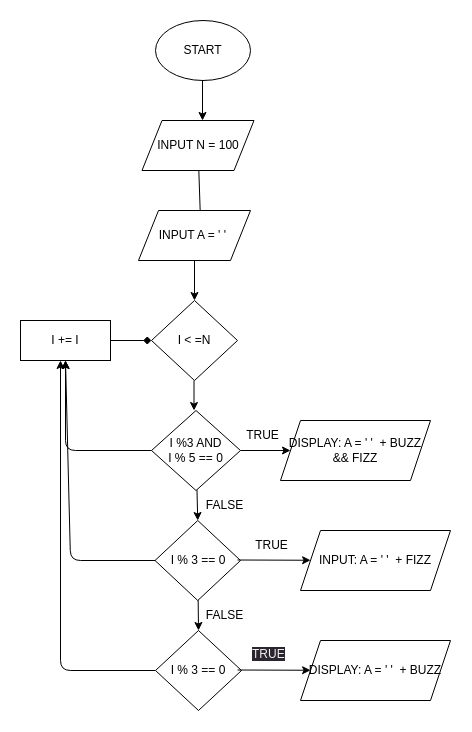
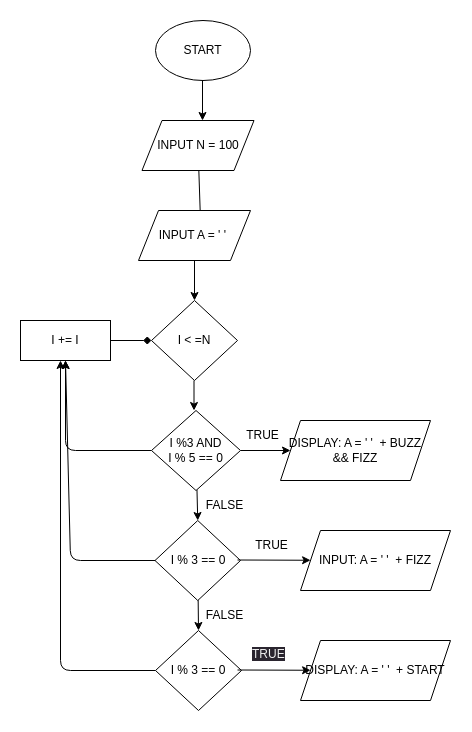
(376, 671) -> (376, 671)
